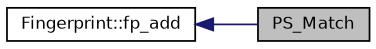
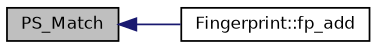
(235, 24) -> (159, 24)
